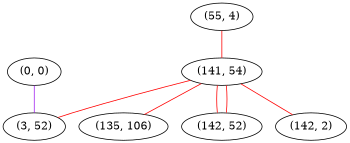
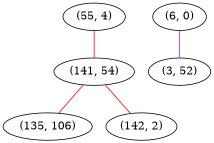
(34, 72) -> (180, 17)
(124, 98) -> none
(222, 127) -> none
